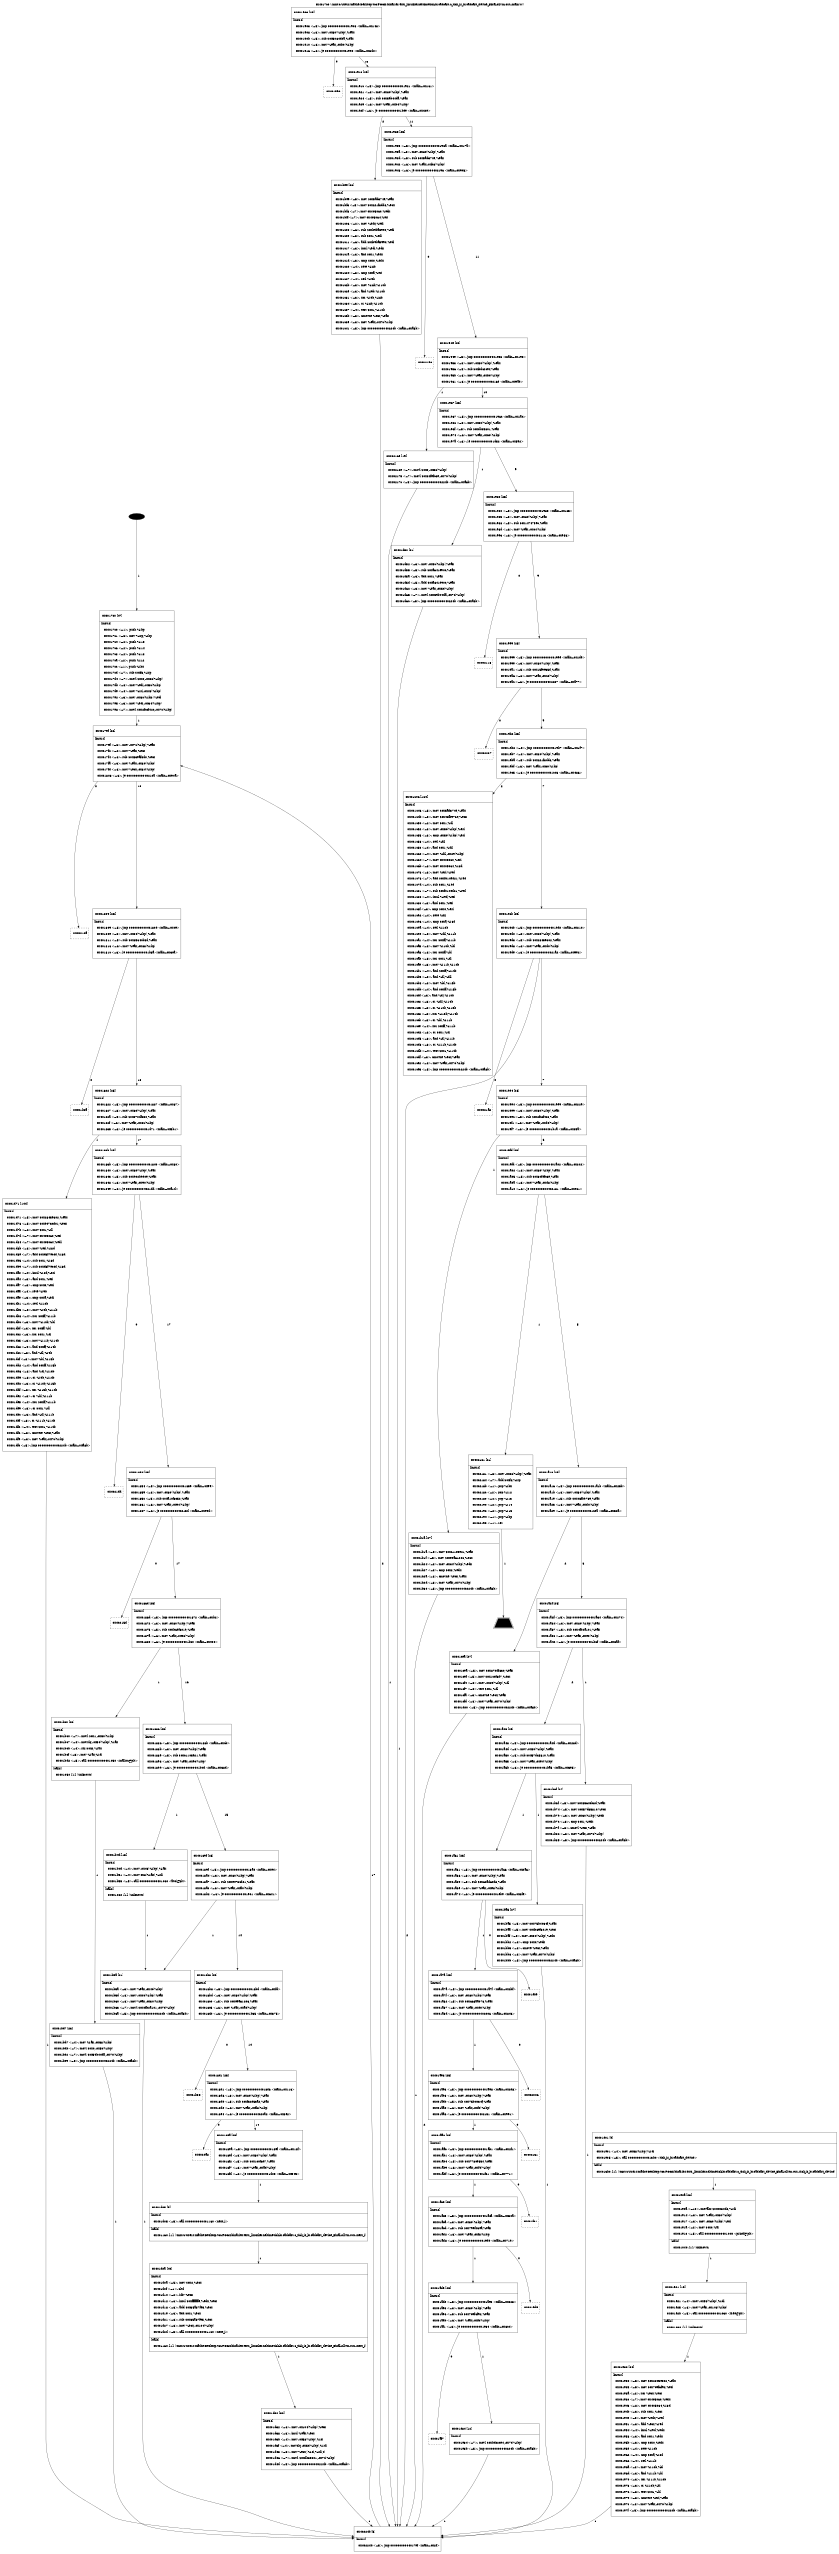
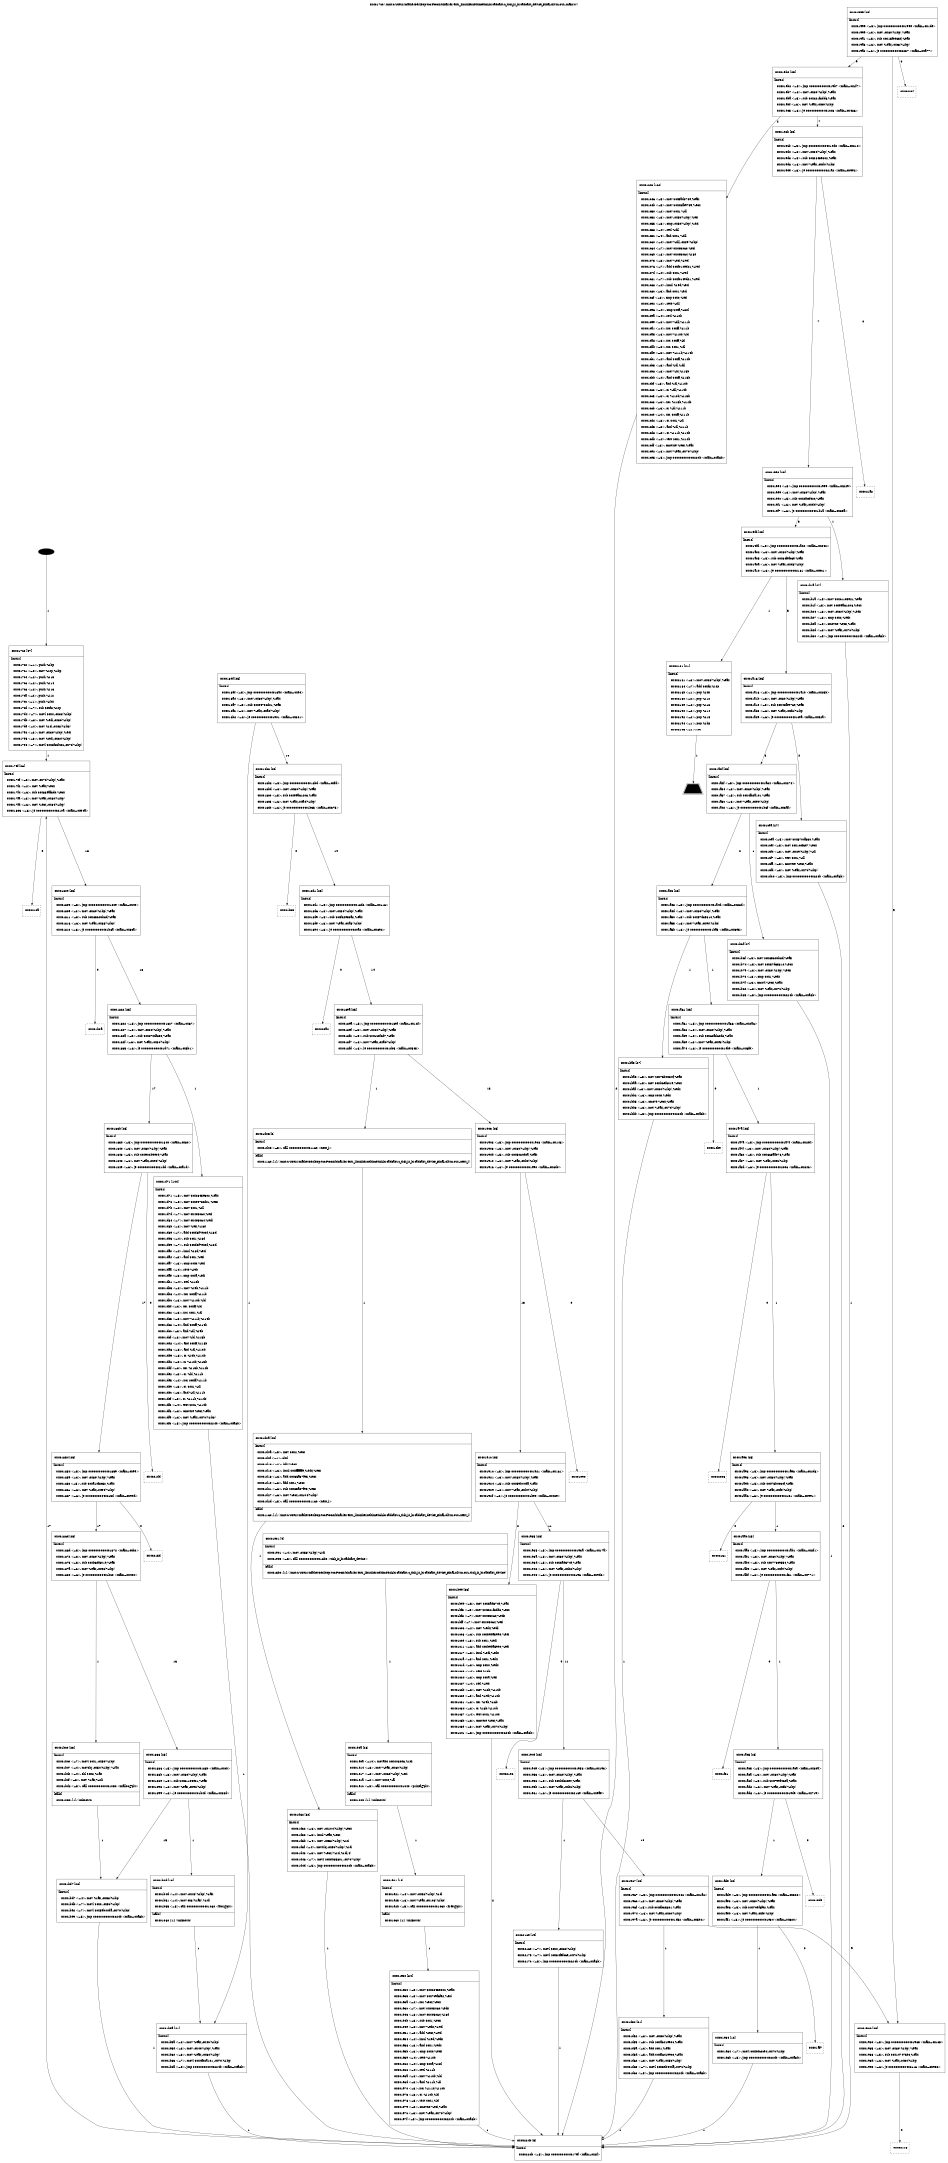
(535, 589) -> (892, 1039)
none -> (449, 1088)
(406, 1704) -> (615, 1276)
(211, 1811) -> (144, 1838)
